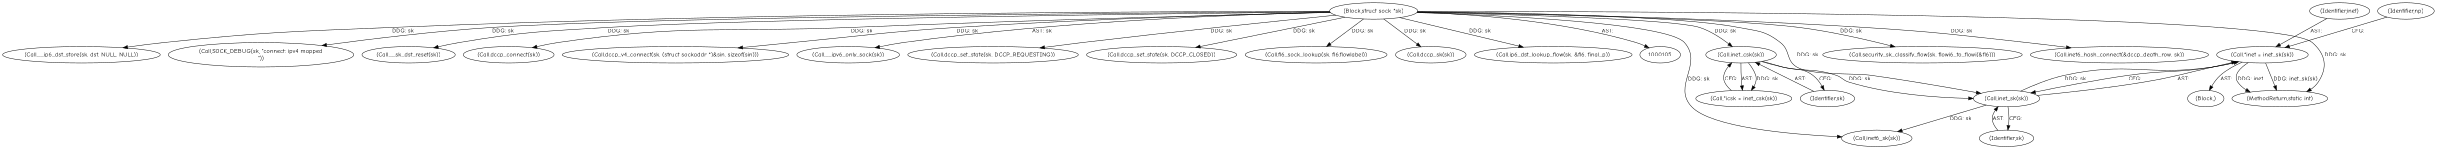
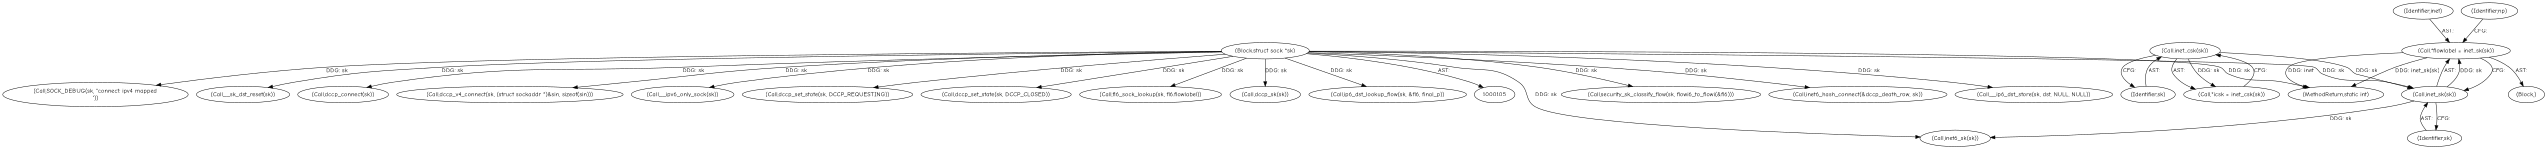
(1639, 21) -> none
(1042, 31) -> (879, 71)
(2262, 55) -> (2456, 51)
